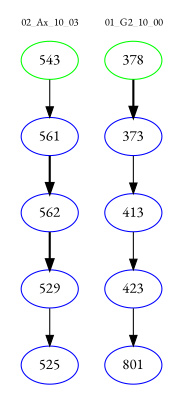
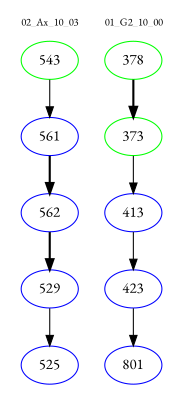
(133, 137) -> (133, 137)
